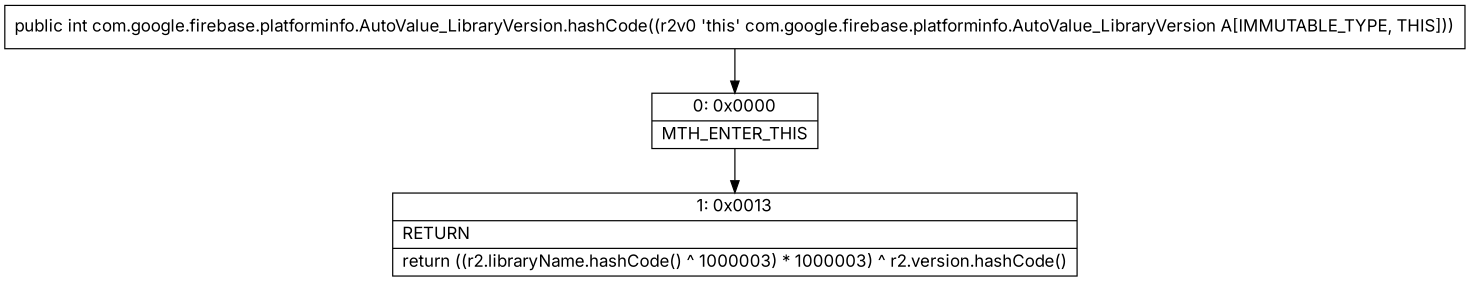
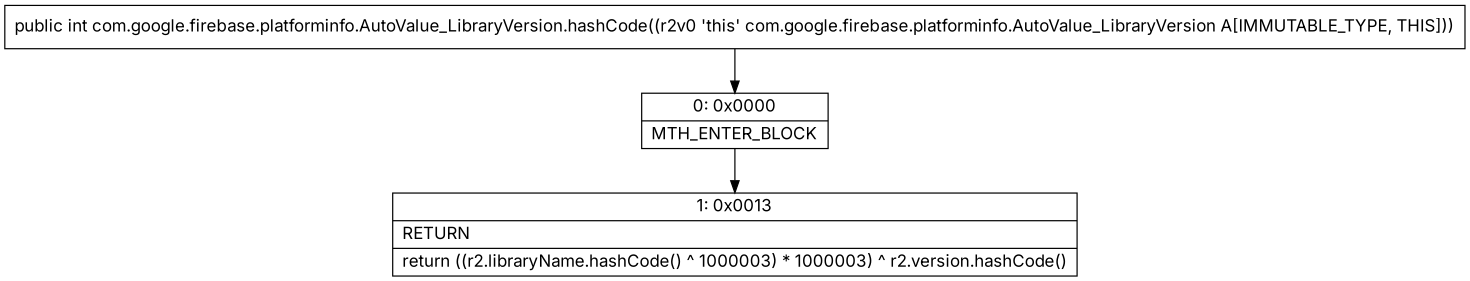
(735, 134) -> (735, 134)
